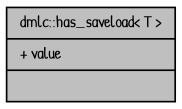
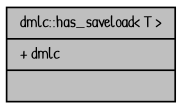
(40, 54) -> (40, 54)
